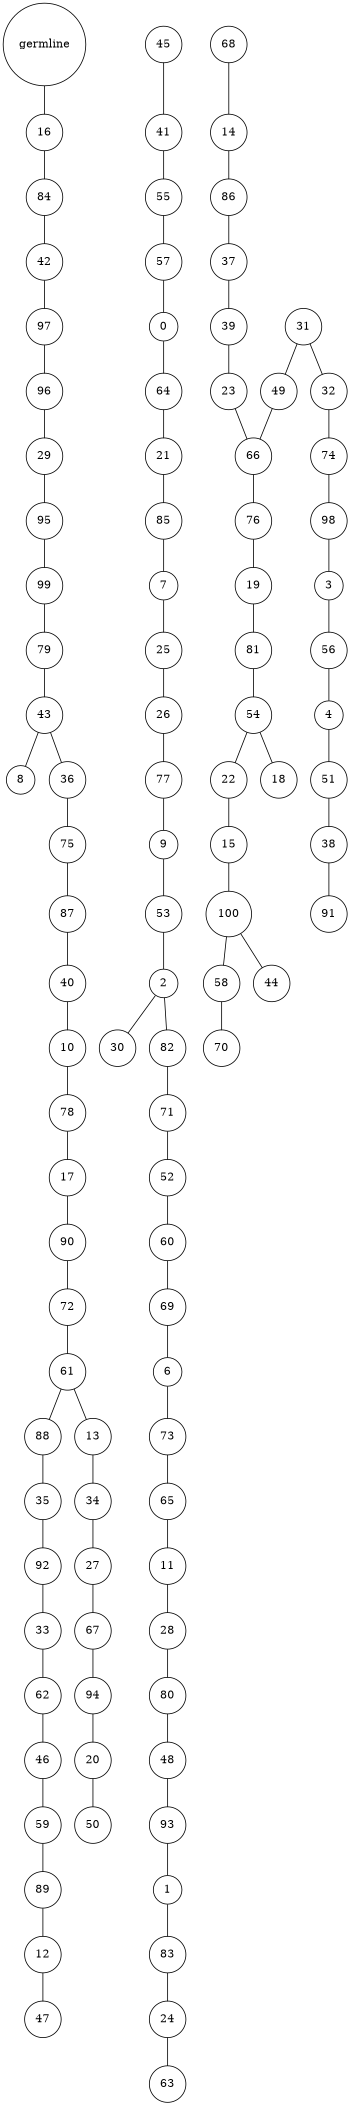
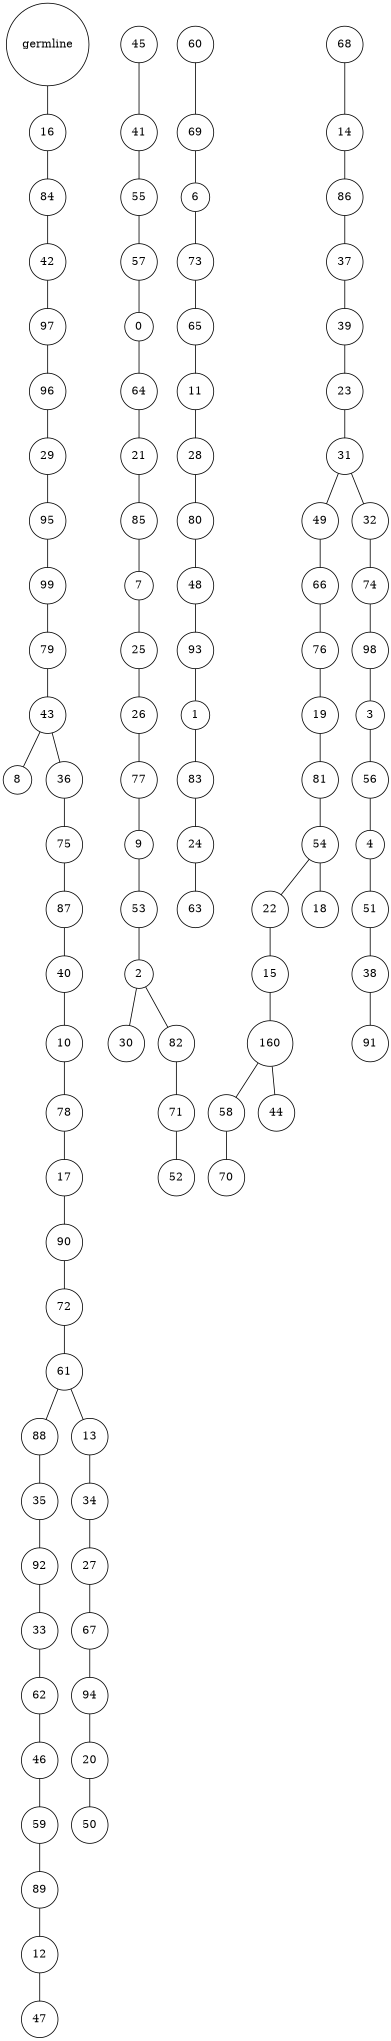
(241, 424) -> (345, 424)
(229, 914) -> (270, 1044)
(168, 1210) -> none
